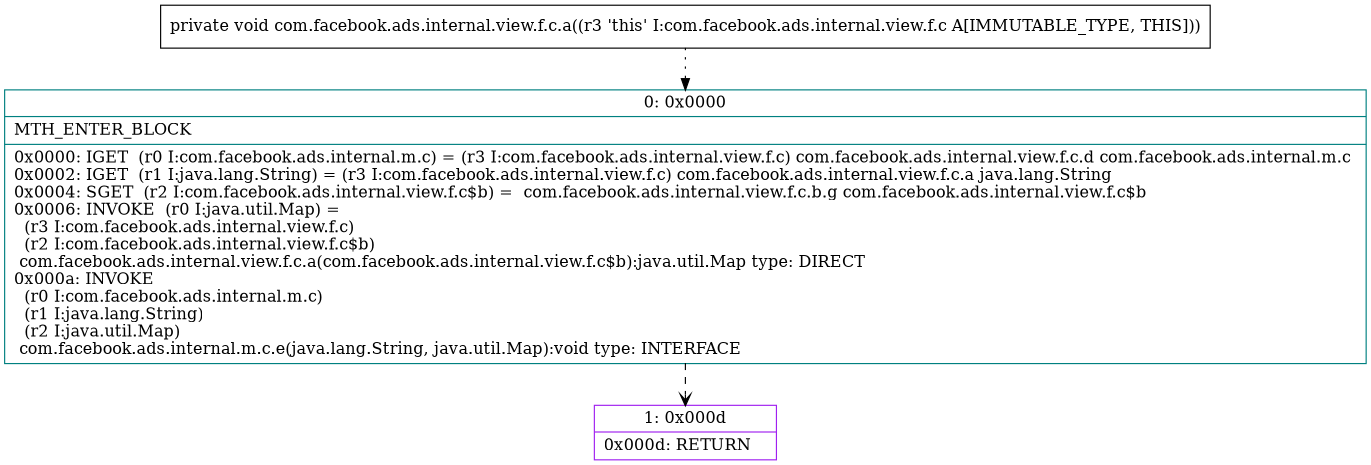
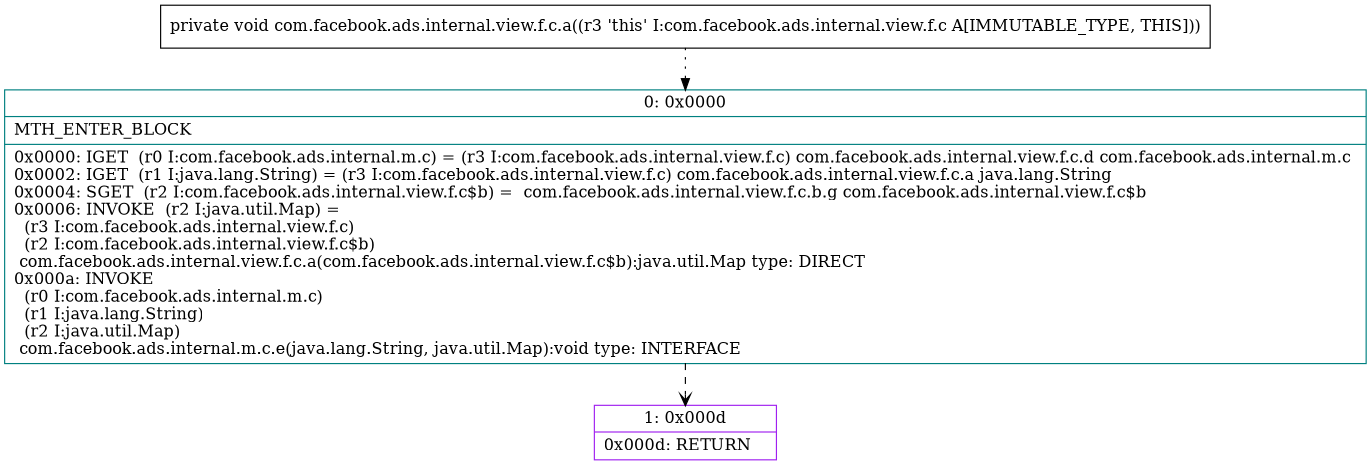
(180, 210) -> (180, 210)
